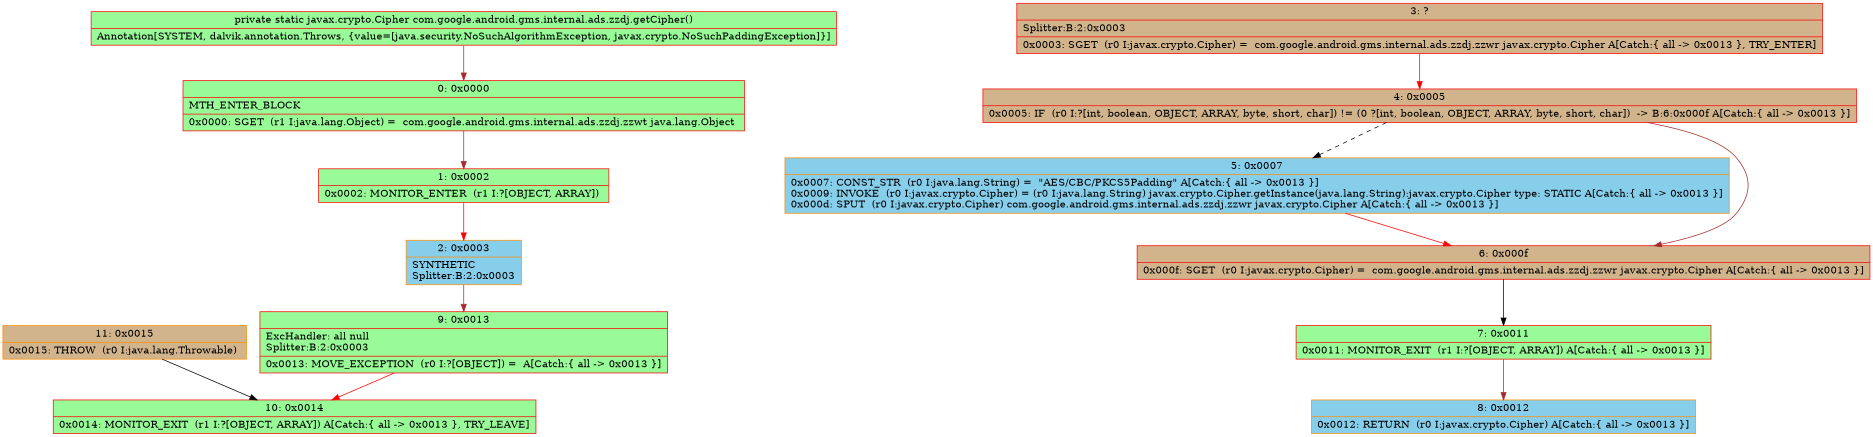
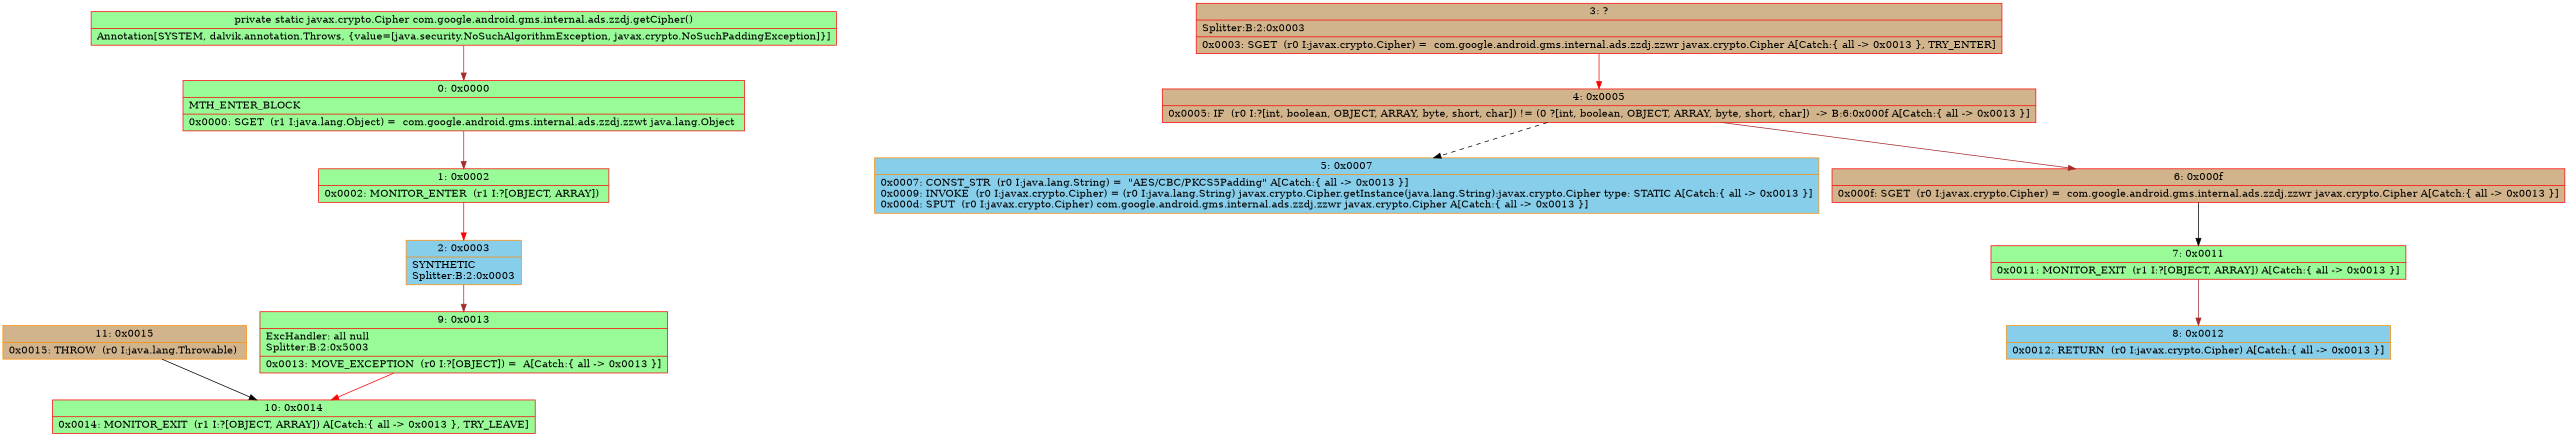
(1395, 228) -> none
(318, 347) -> (318, 347)
